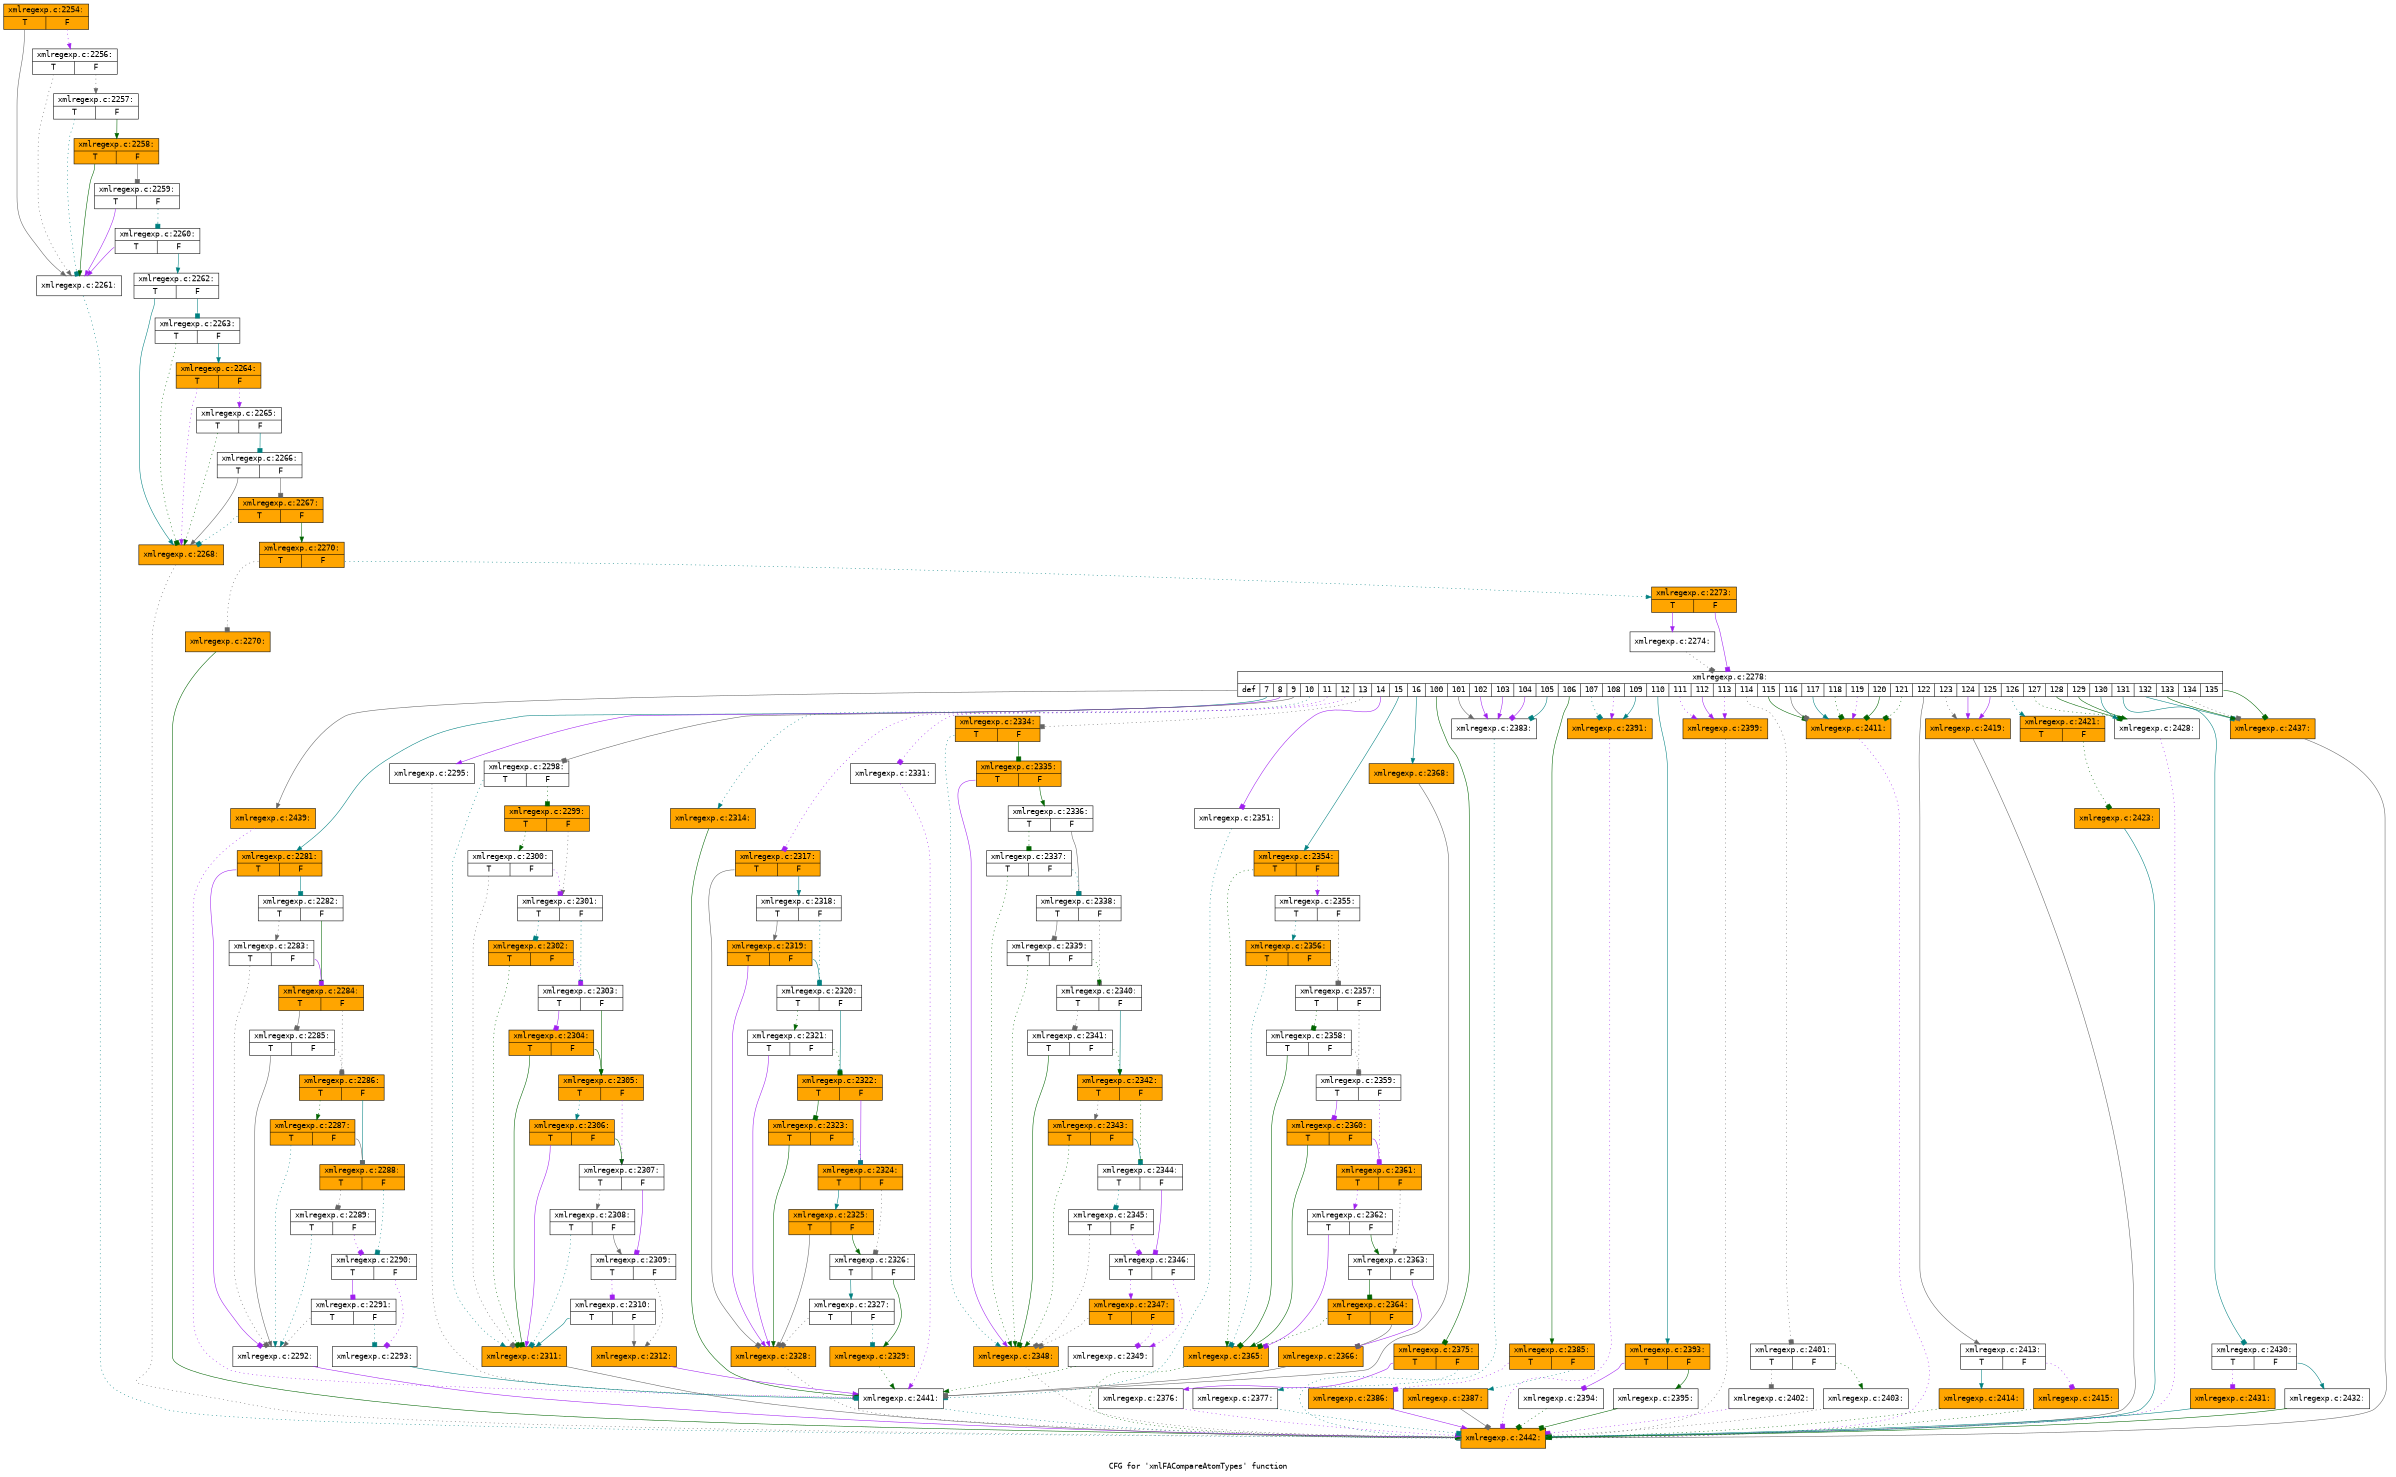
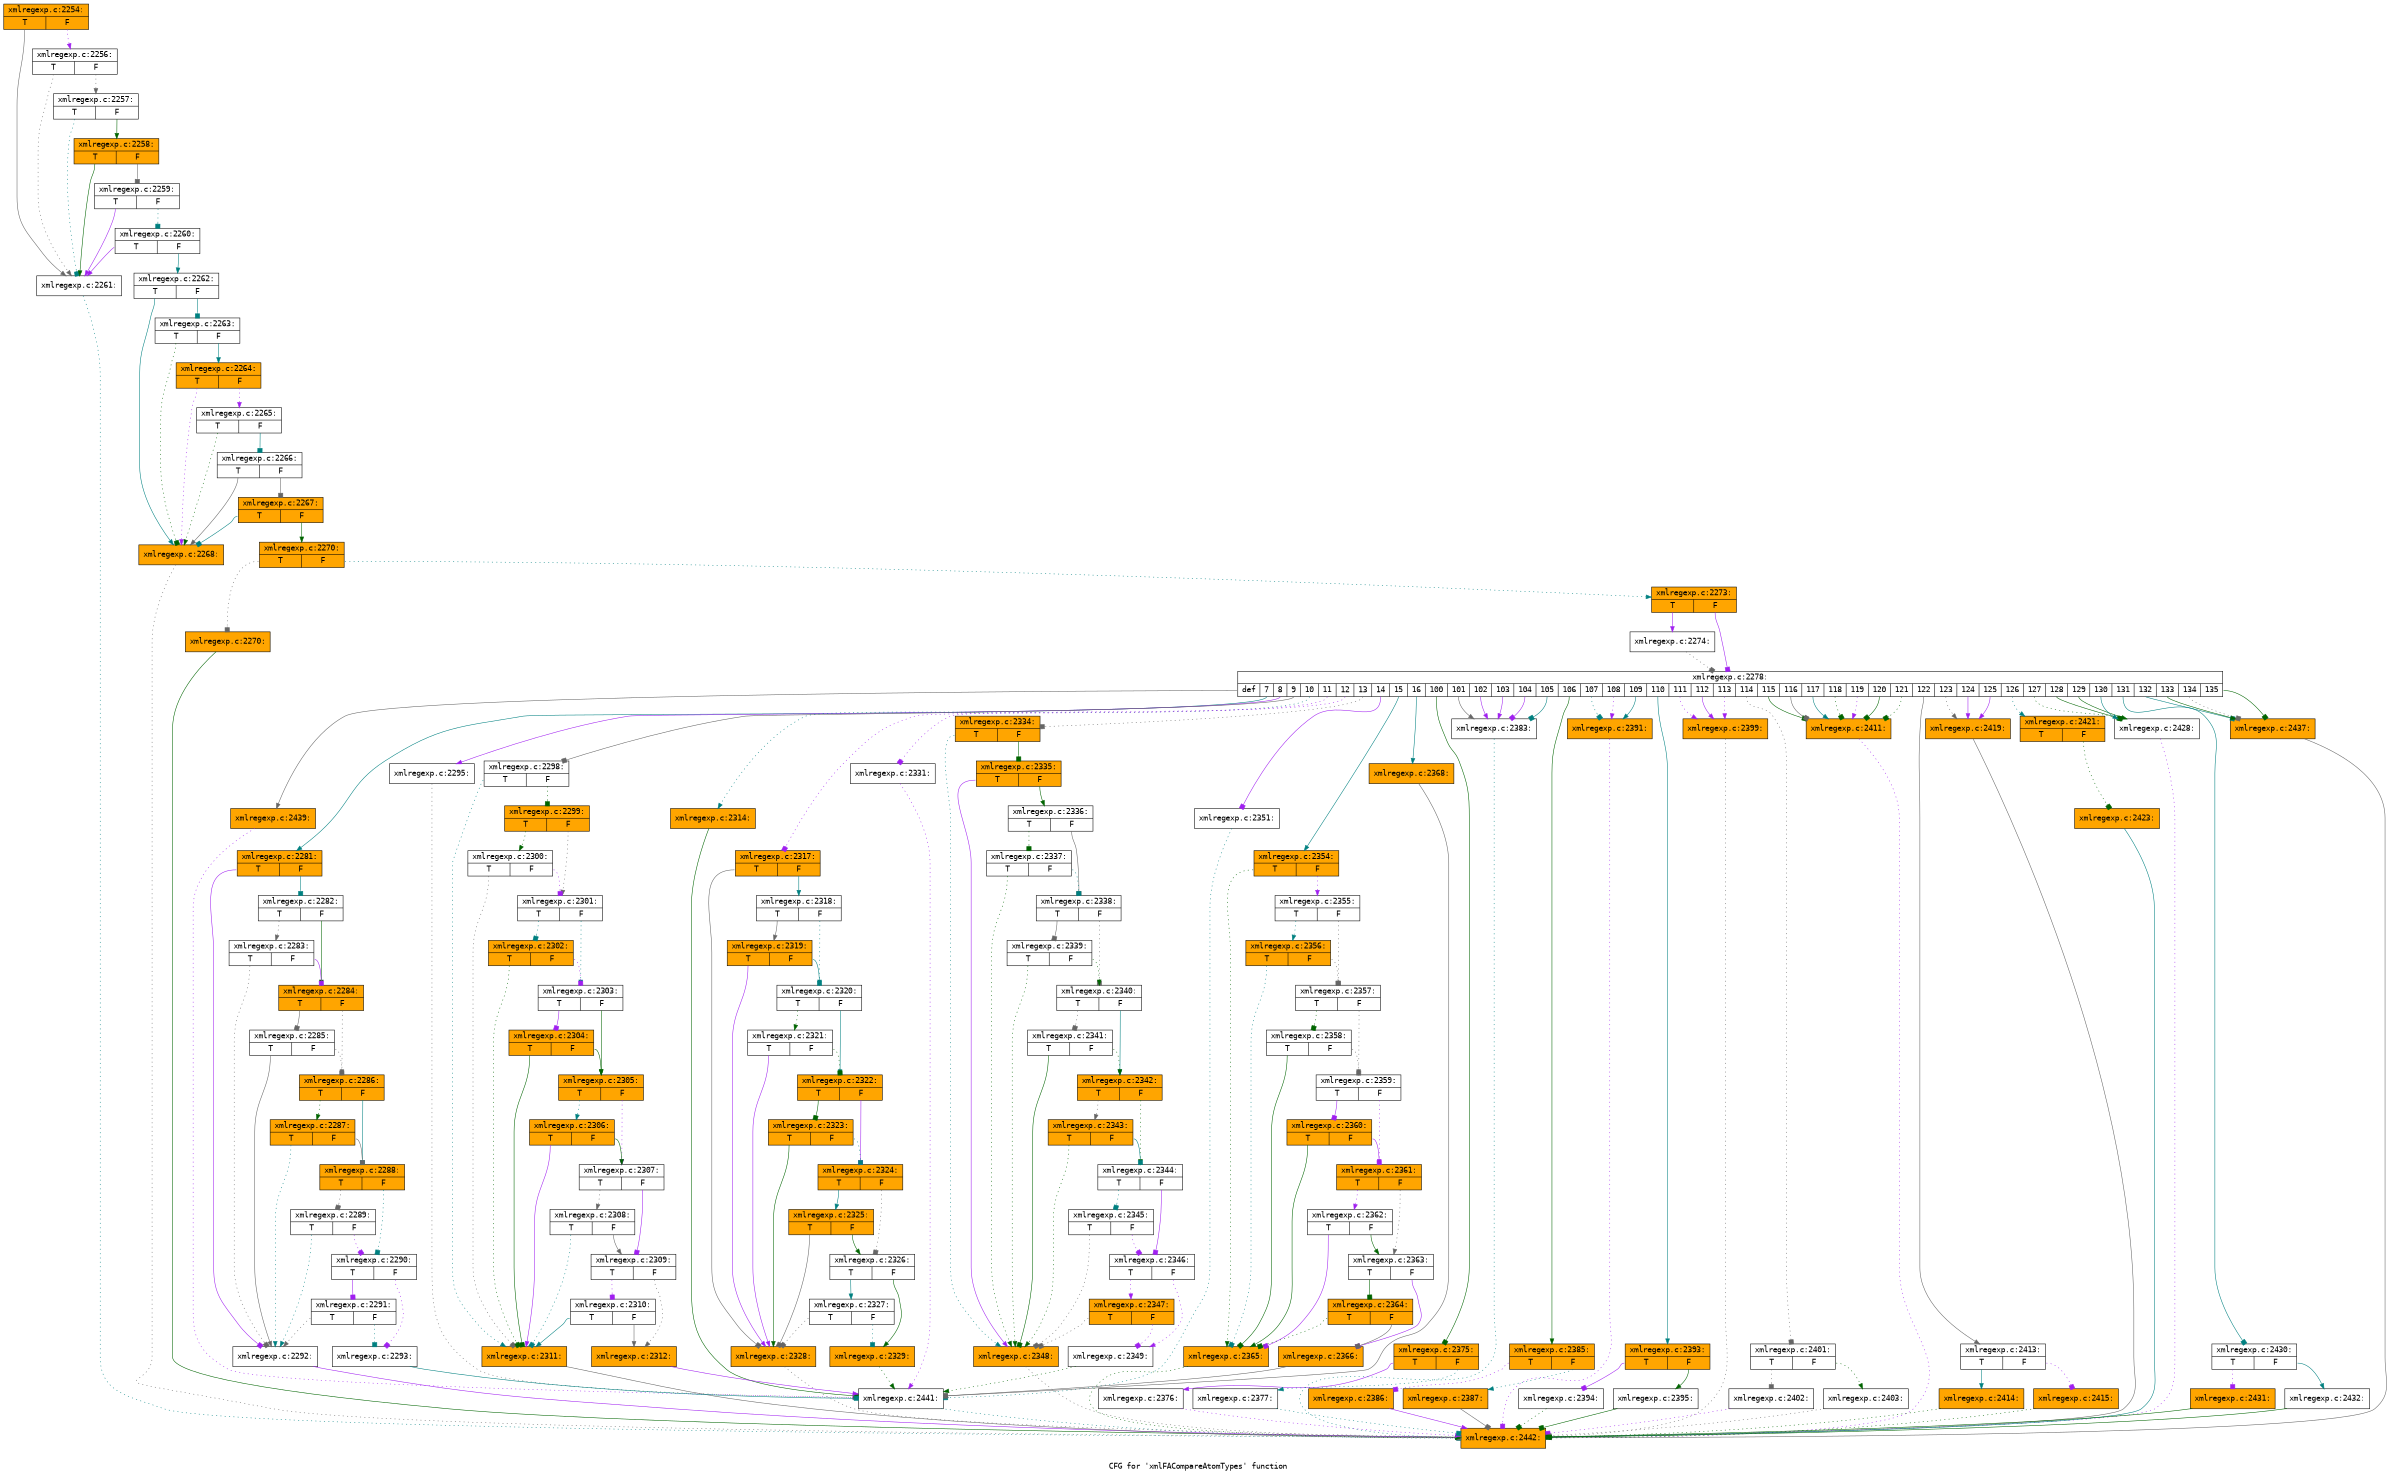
(220, 530) -> (220, 530)
(1872, 1428) -> (1872, 1428)
